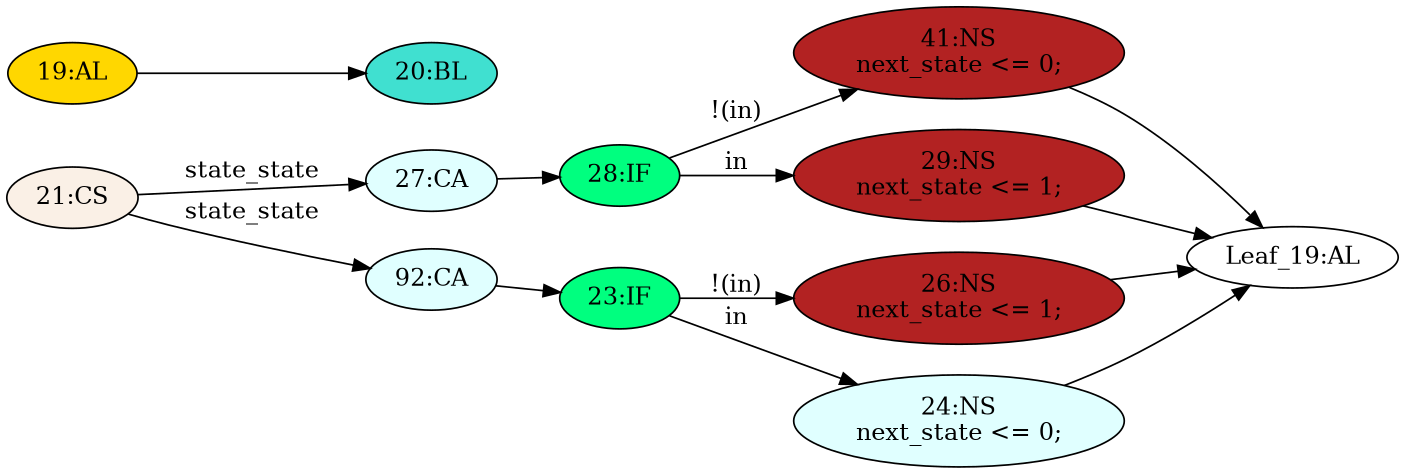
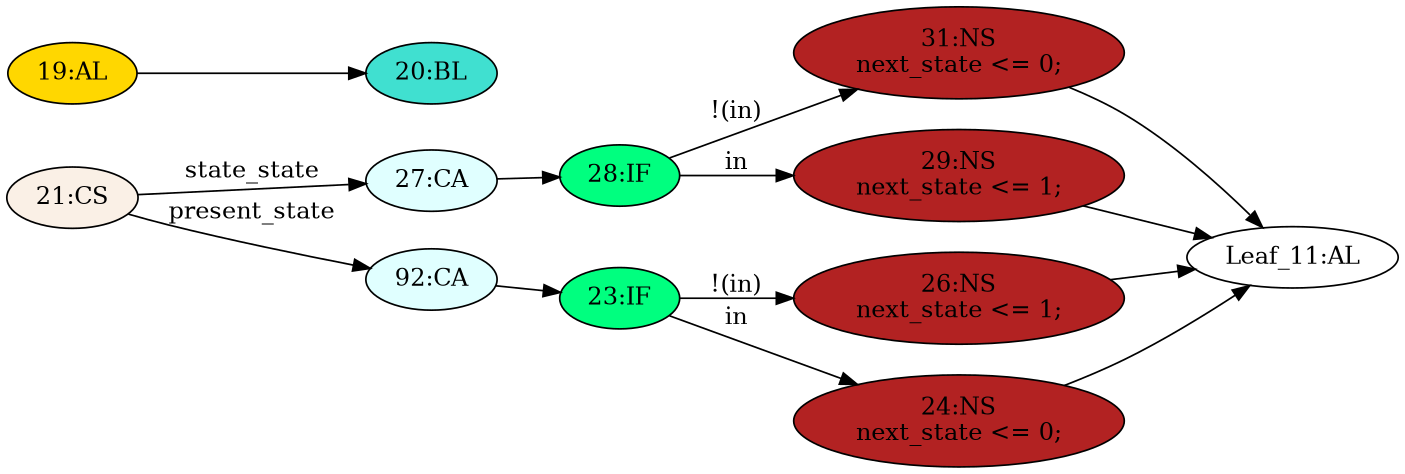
(959, 53) -> (959, 53)
(252, 212) -> (252, 212)
(1293, 257) -> (1293, 257)
(959, 421) -> (959, 421)
